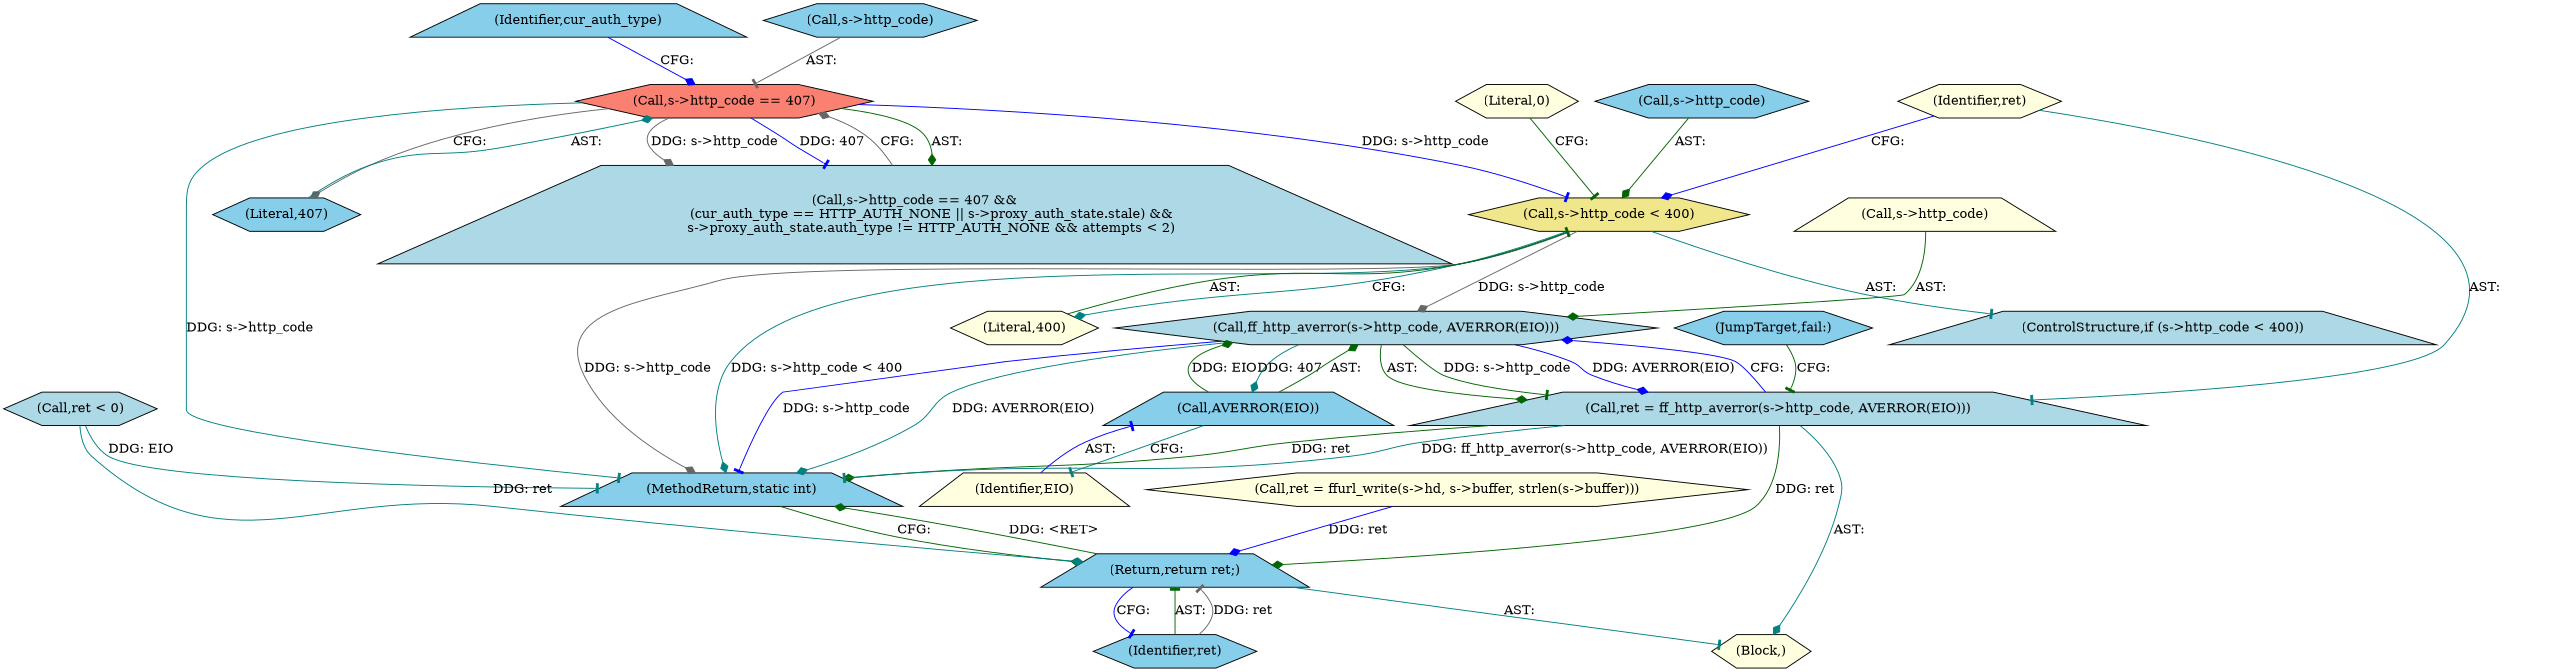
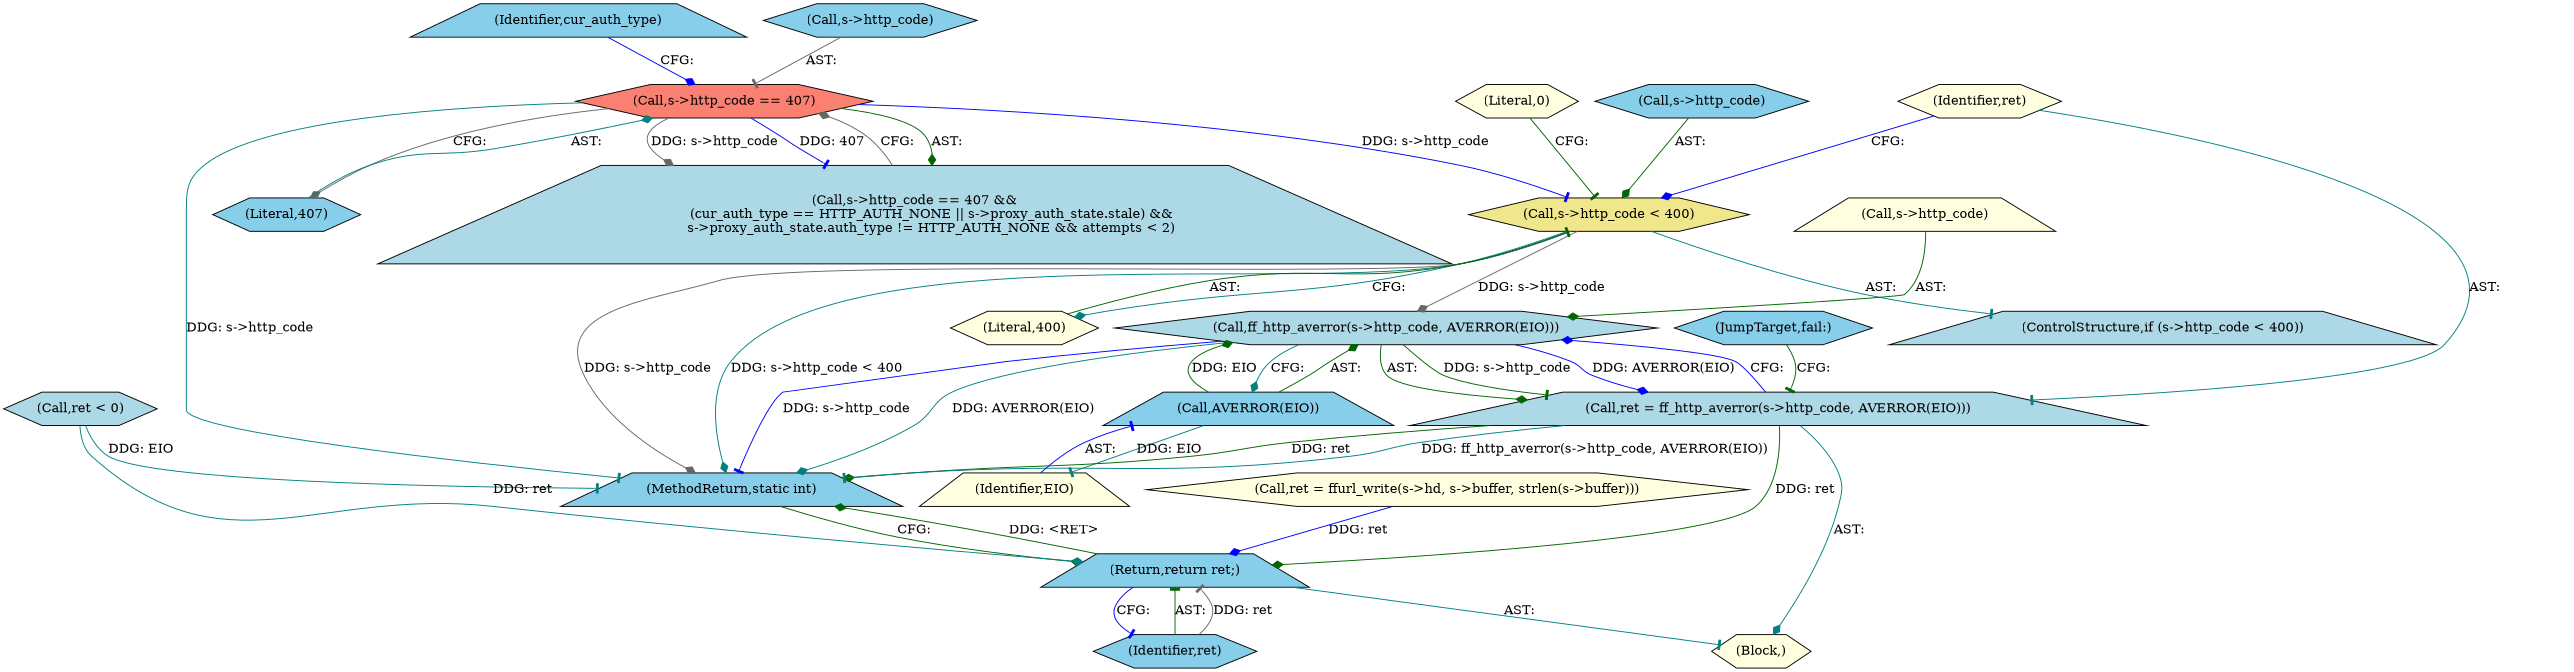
(1290, 368) -> (1290, 368)
(1169, 449) -> (1169, 449)
